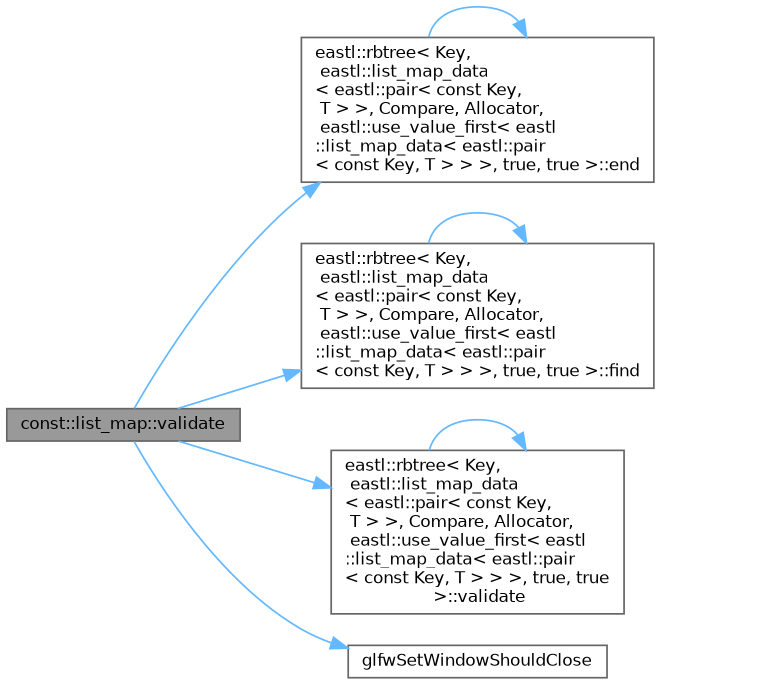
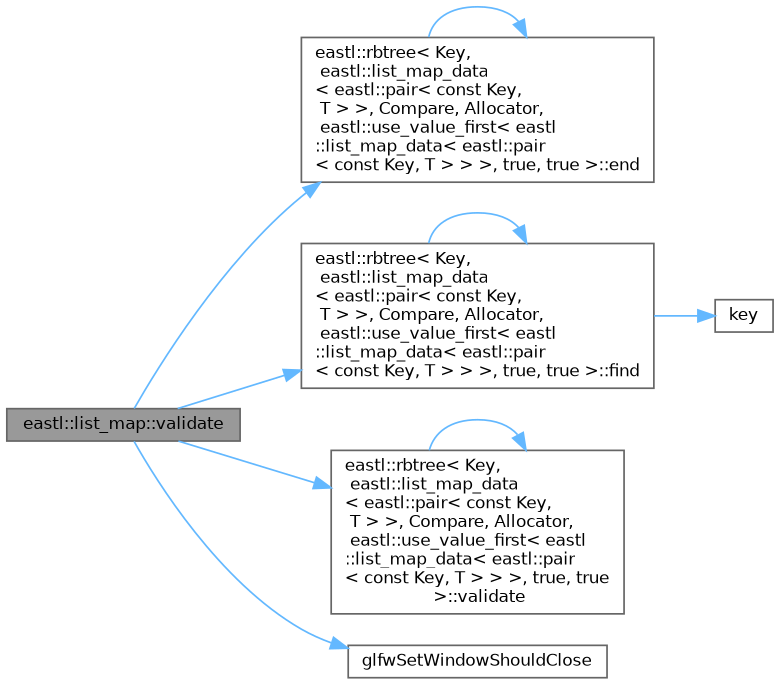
none -> (744, 316)
(123, 425) -> (123, 425)
